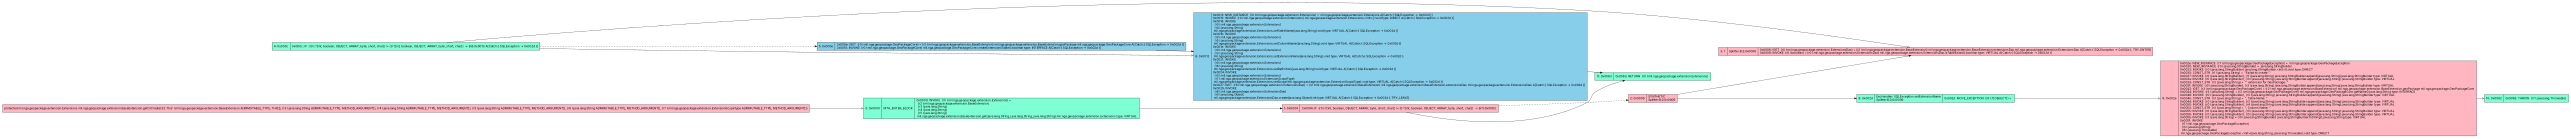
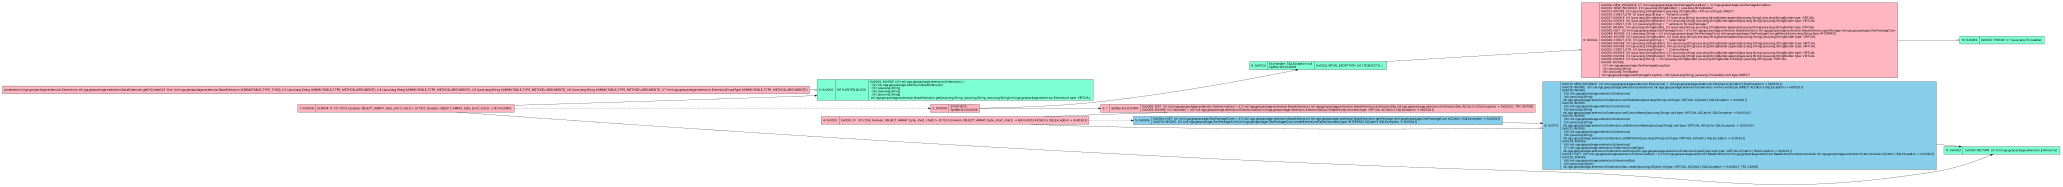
(406, 46) -> (955, 120)
(1909, 97) -> (1291, 64)
(1210, 108) -> (665, 101)
(932, 113) -> (885, 95)
